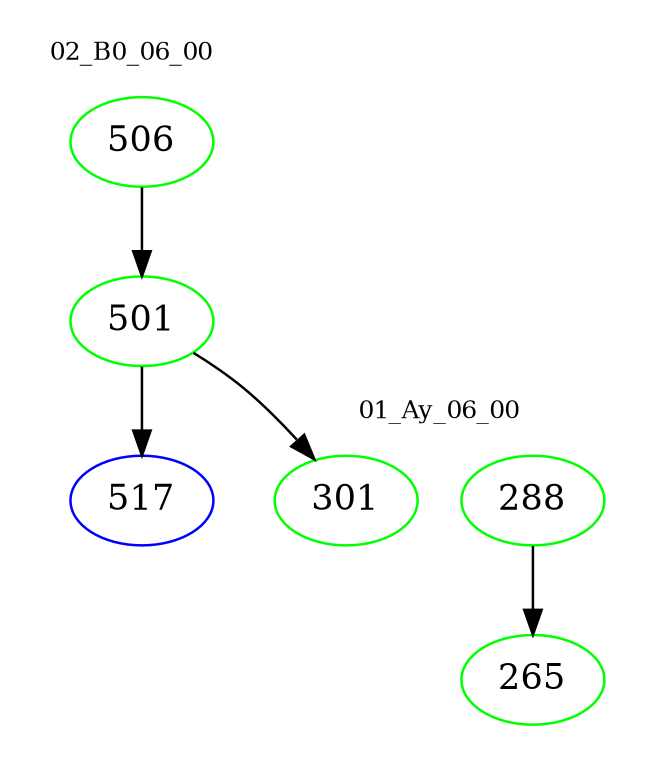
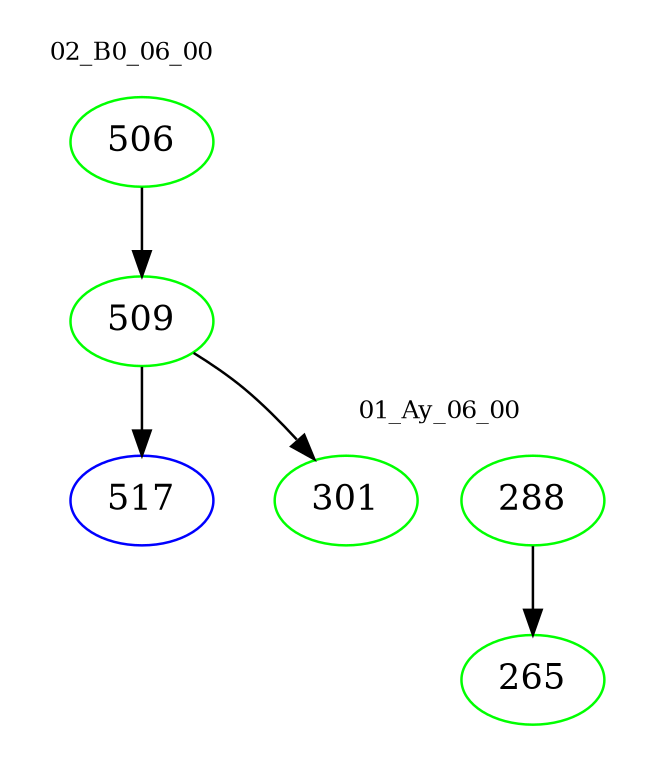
(142, 321) -> (142, 321)
